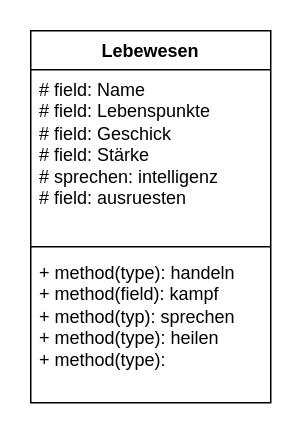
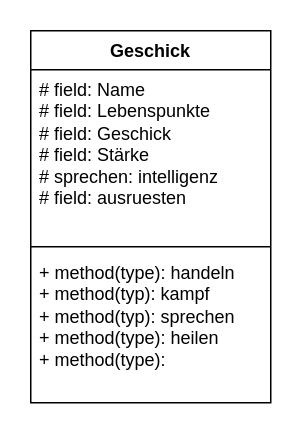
(151, 52) -> (151, 52)
(149, 317) -> (149, 317)
